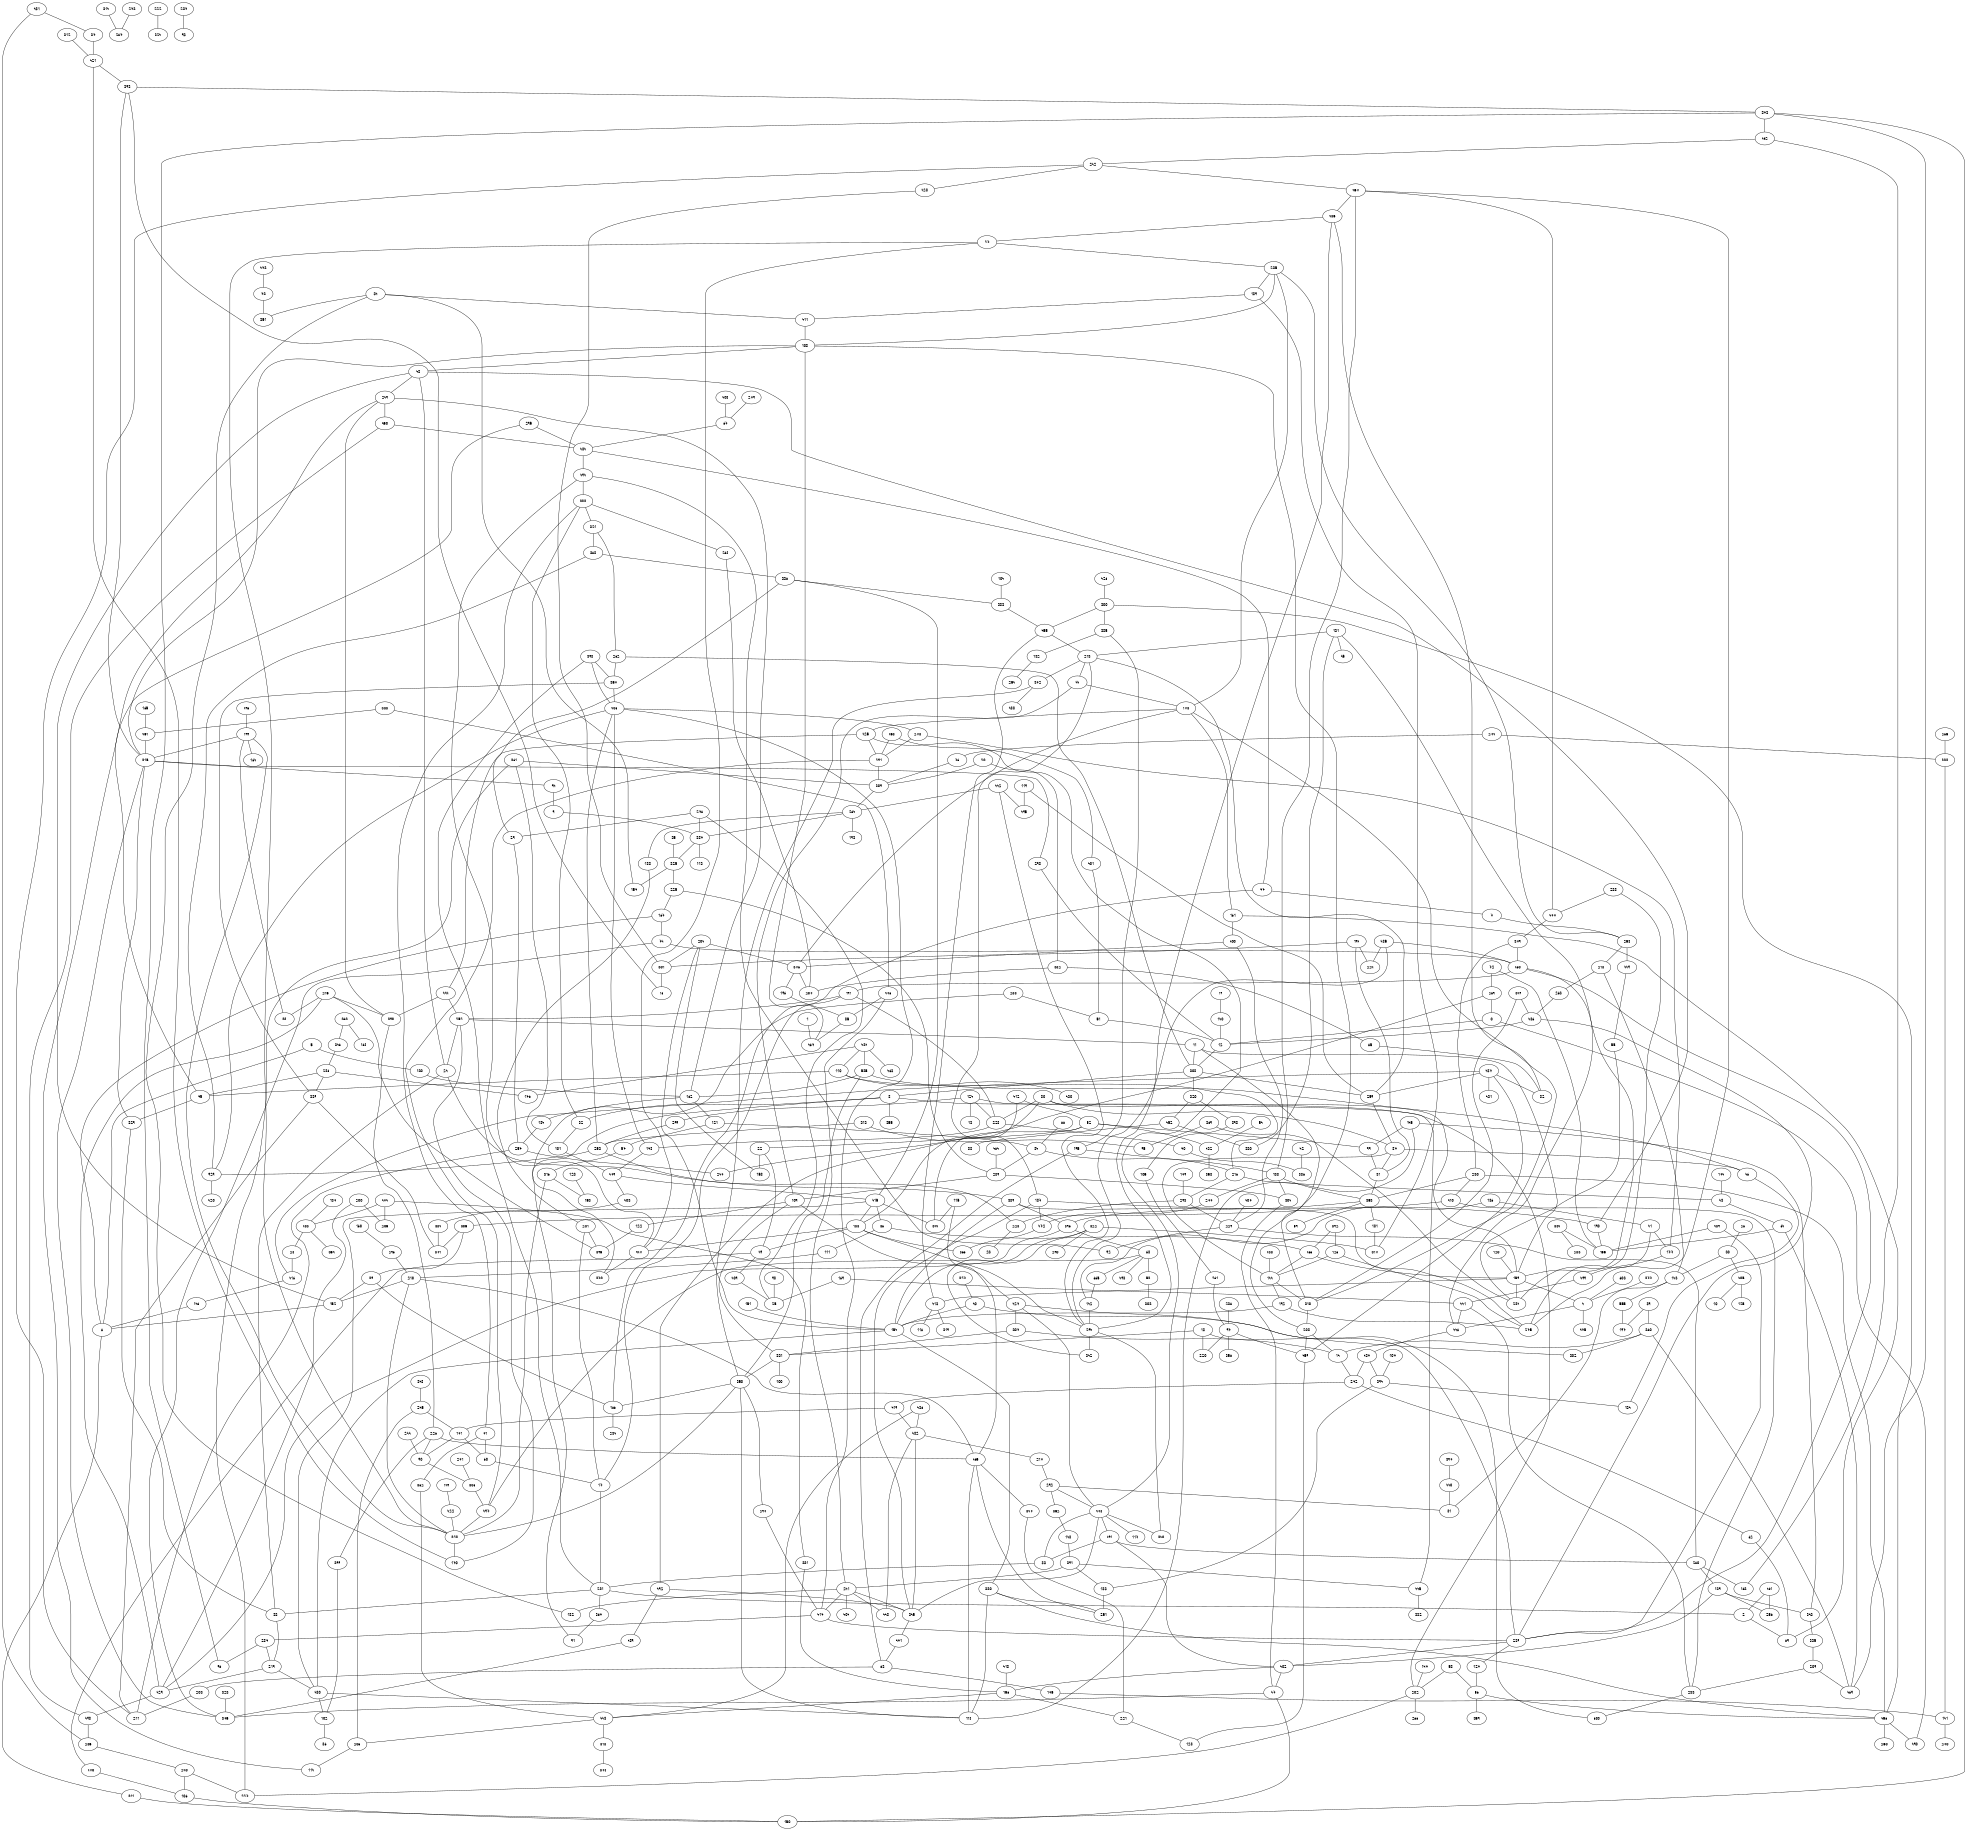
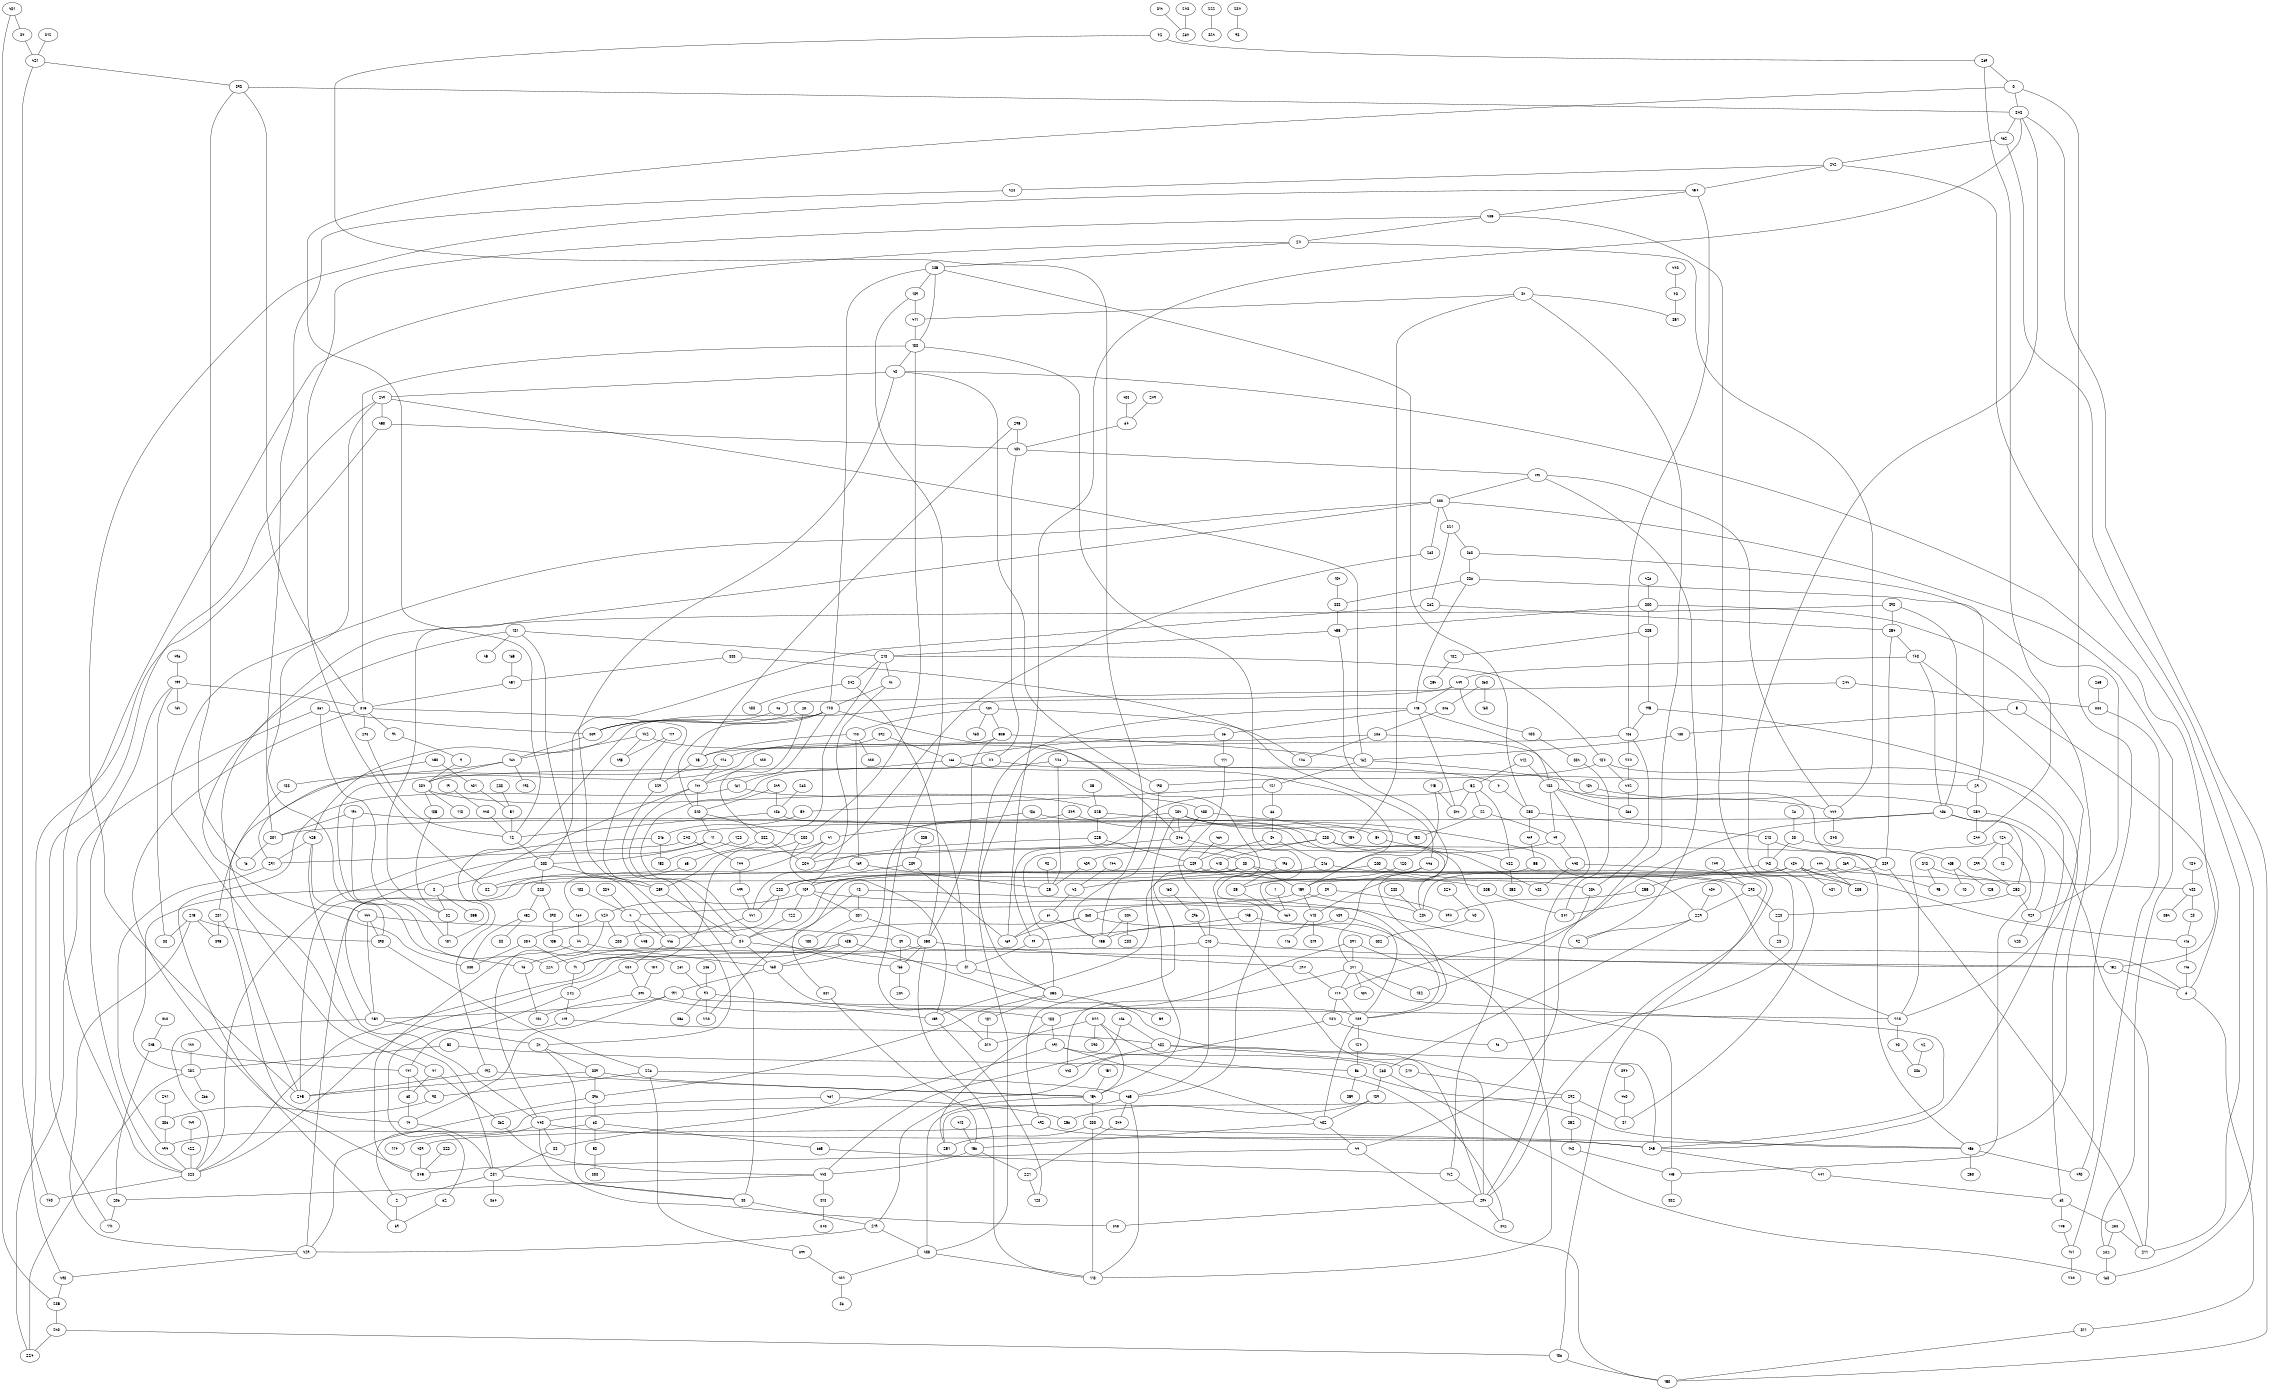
none -> (2016, 100)
(614, 693) -> (1904, 644)
(879, 773) -> (711, 722)
none -> (434, 812)
none -> (1287, 824)
none -> (818, 851)
none -> (1539, 890)
(1553, 915) -> none
(1581, 979) -> (1826, 851)
(271, 998) -> (1499, 940)
(1221, 1019) -> (486, 812)
(1468, 1058) -> (849, 853)
(721, 1081) -> none
(1106, 1084) -> (857, 802)
(1430, 1084) -> (1835, 879)
(876, 1131) -> (1272, 799)
(1633, 1149) -> (757, 954)
(1276, 1174) -> (1628, 734)
(619, 1239) -> (771, 926)
none -> (2106, 1252)
(430, 1268) -> (622, 926)
(1122, 1278) -> none
(1623, 1278) -> (580, 890)
(1649, 1278) -> (606, 890)
(511, 1299) -> (199, 1032)
(1623, 1304) -> (1645, 890)
(933, 1315) -> none
(1623, 1330) -> (1449, 915)
(898, 1343) -> (499, 955)
(408, 1433) -> none
(1104, 1524) -> (1053, 1032)
(1069, 1549) -> (1621, 1162)
(1810, 1615) -> none
(573, 1641) -> none
(1597, 1718) -> (618, 941)
